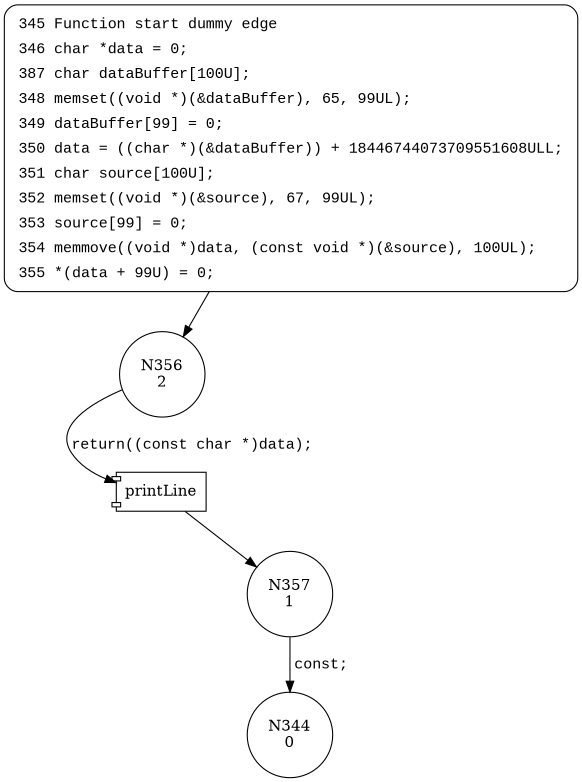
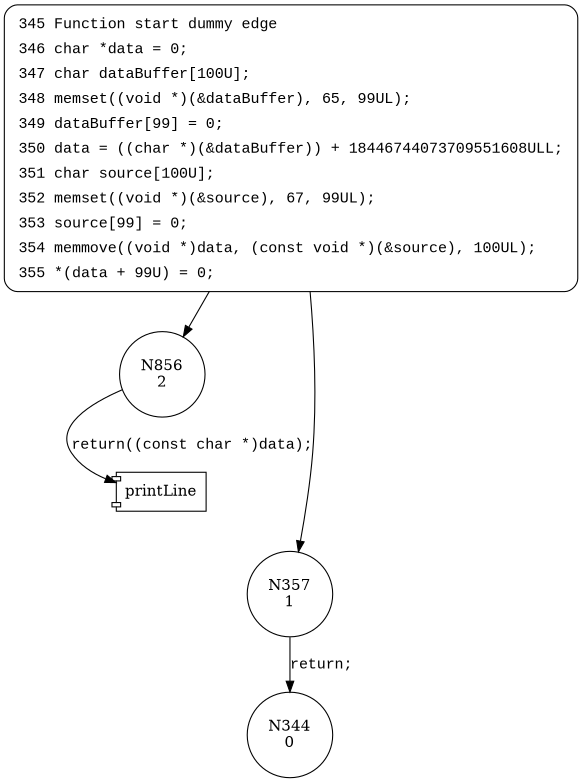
(32, 74) -> (32, 74)
(162, 374) -> (162, 374)
(216, 536) -> (315, 417)
(321, 665) -> (321, 665)
